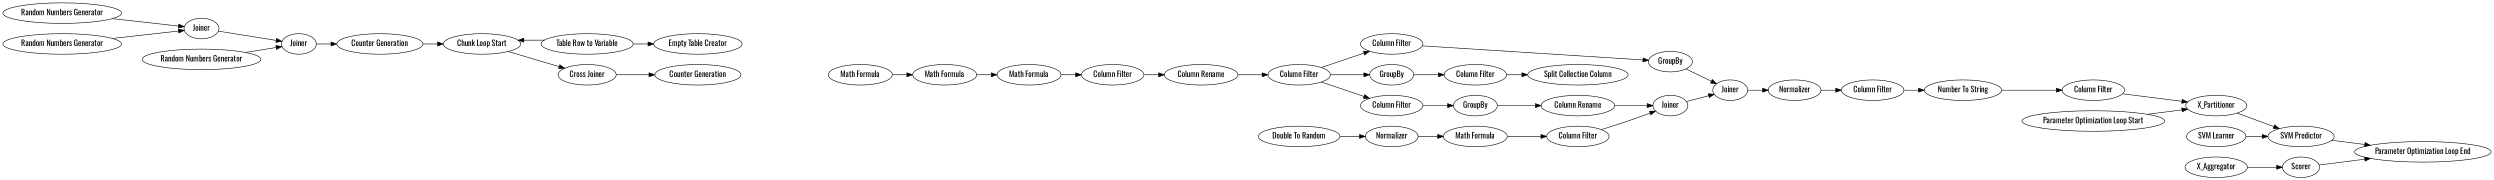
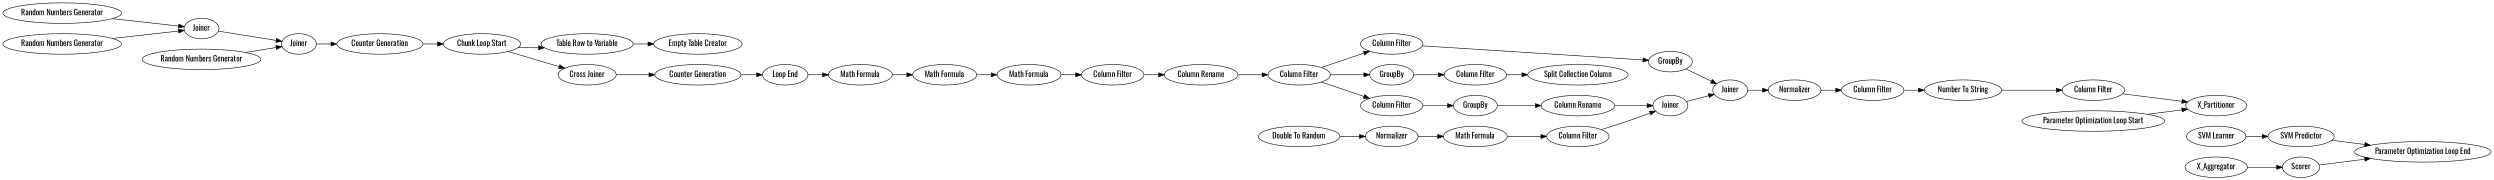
(534, 40) -> (528, 48)
none -> (785, 75)
(2256, 120) -> none
